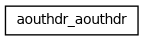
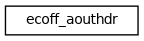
(72, 20) -> (72, 20)
